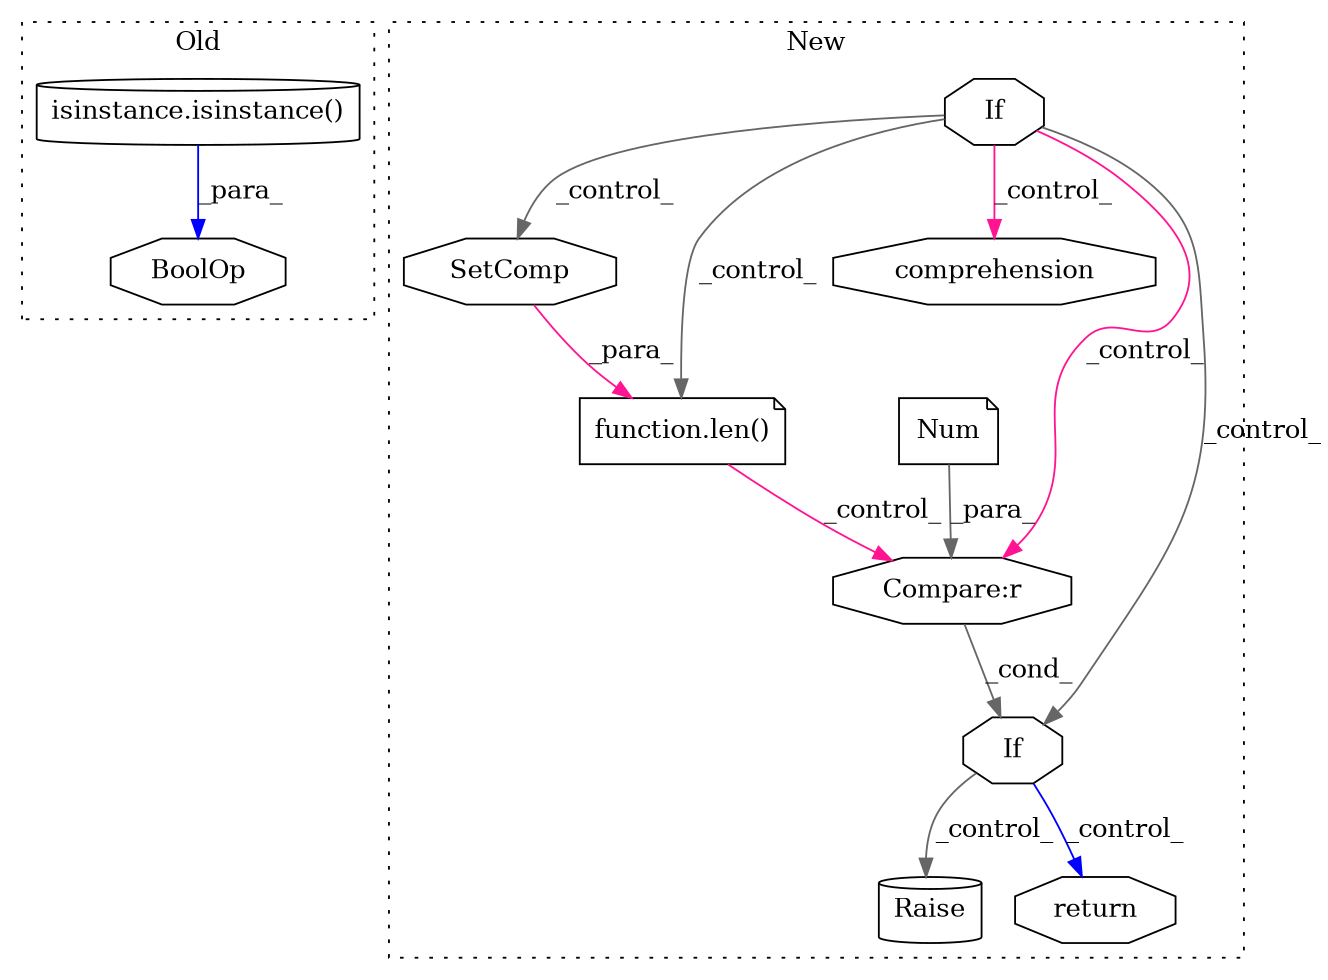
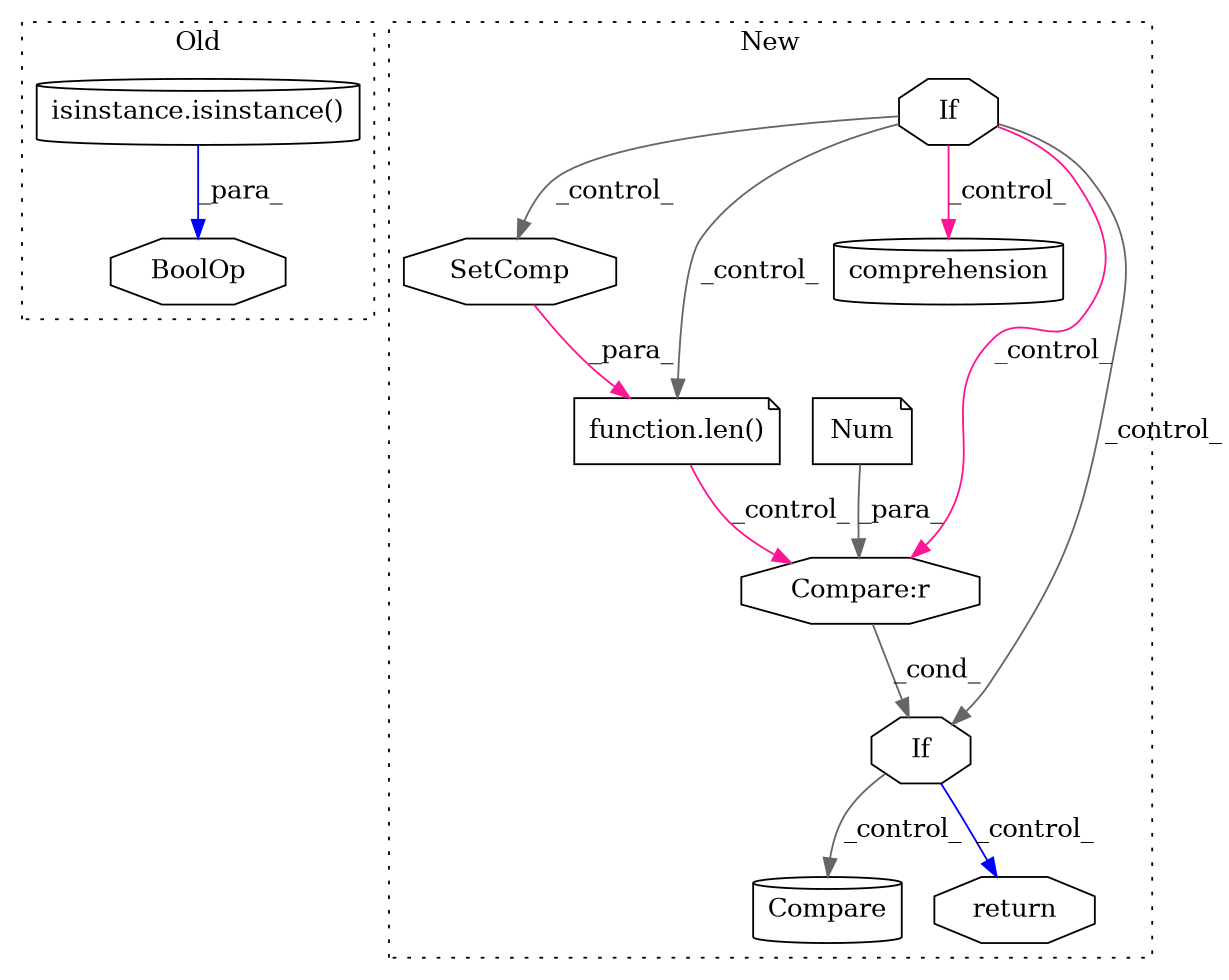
(994, 272) -> (949, 272)
(930, 910) -> (827, 910)
